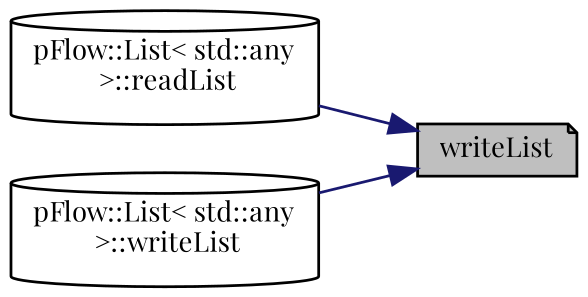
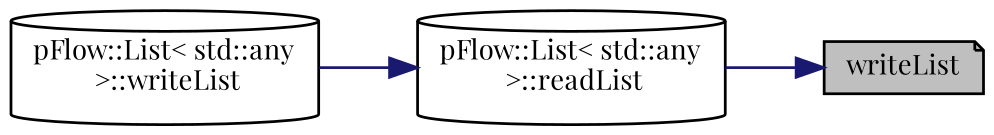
(355, 184) -> (354, 68)
